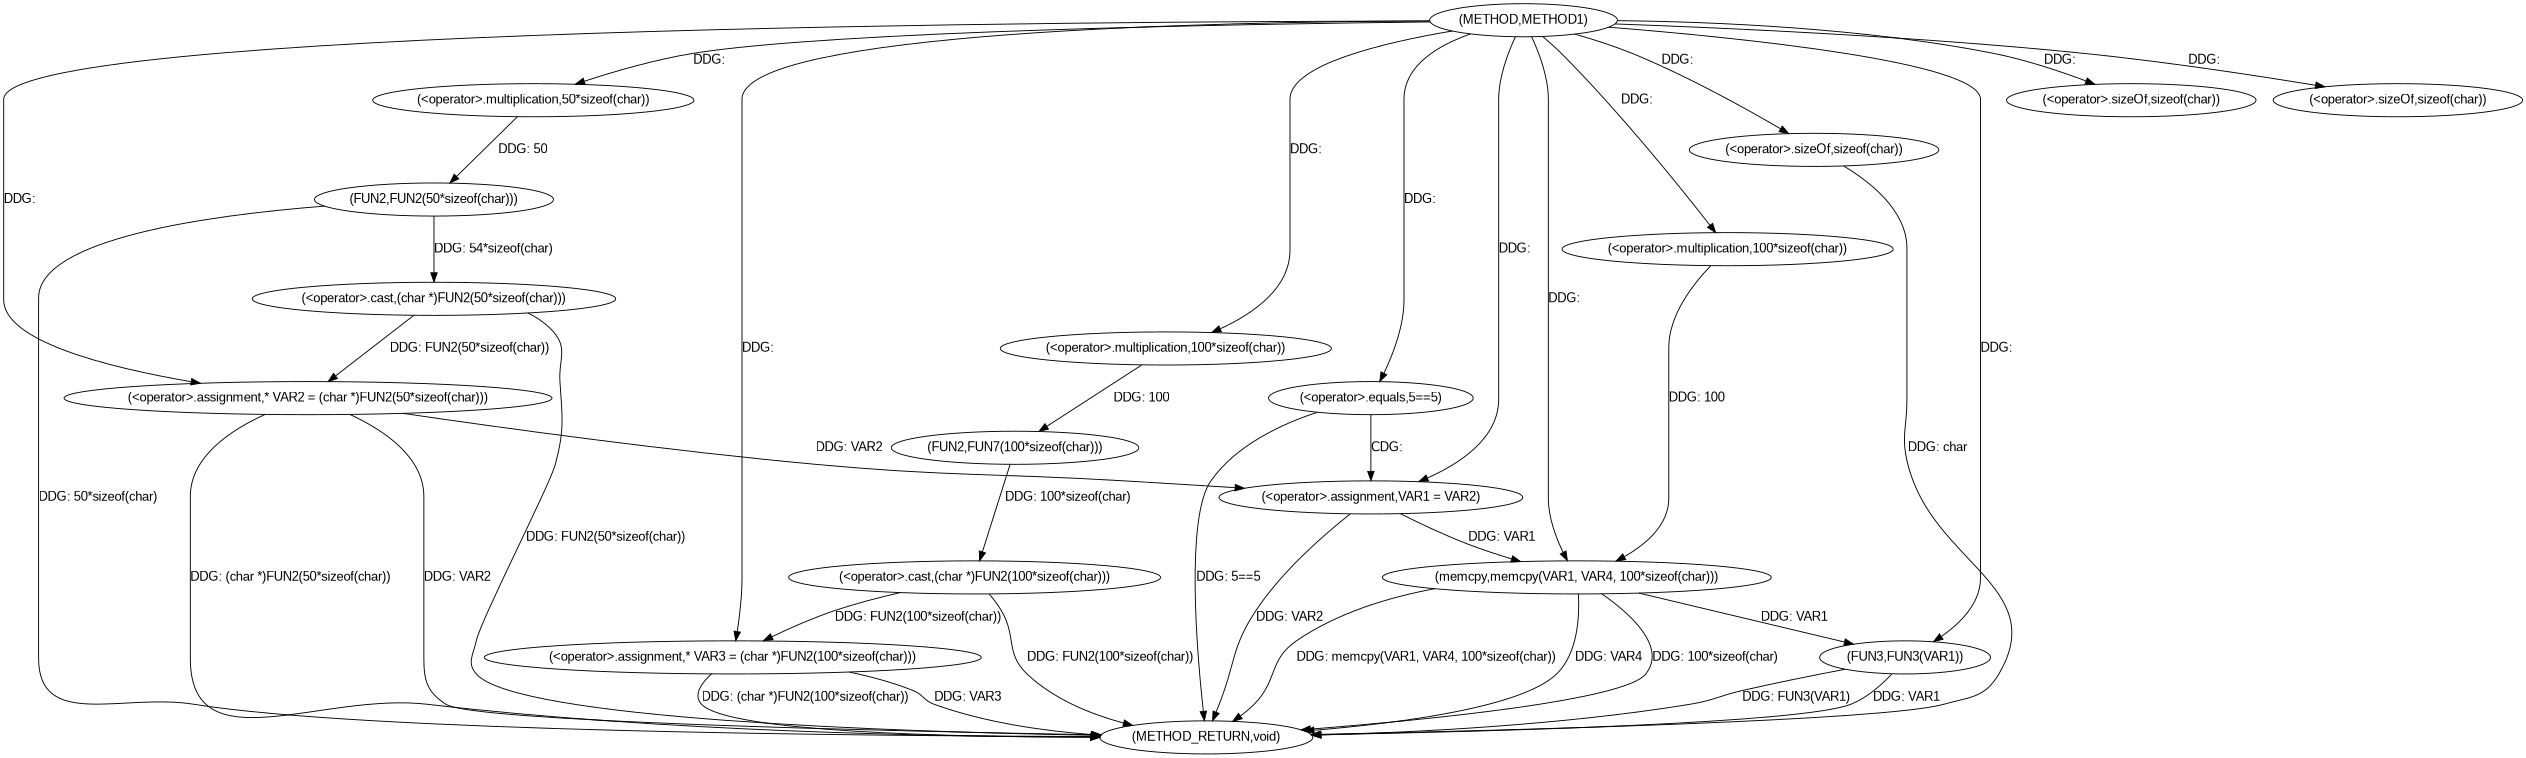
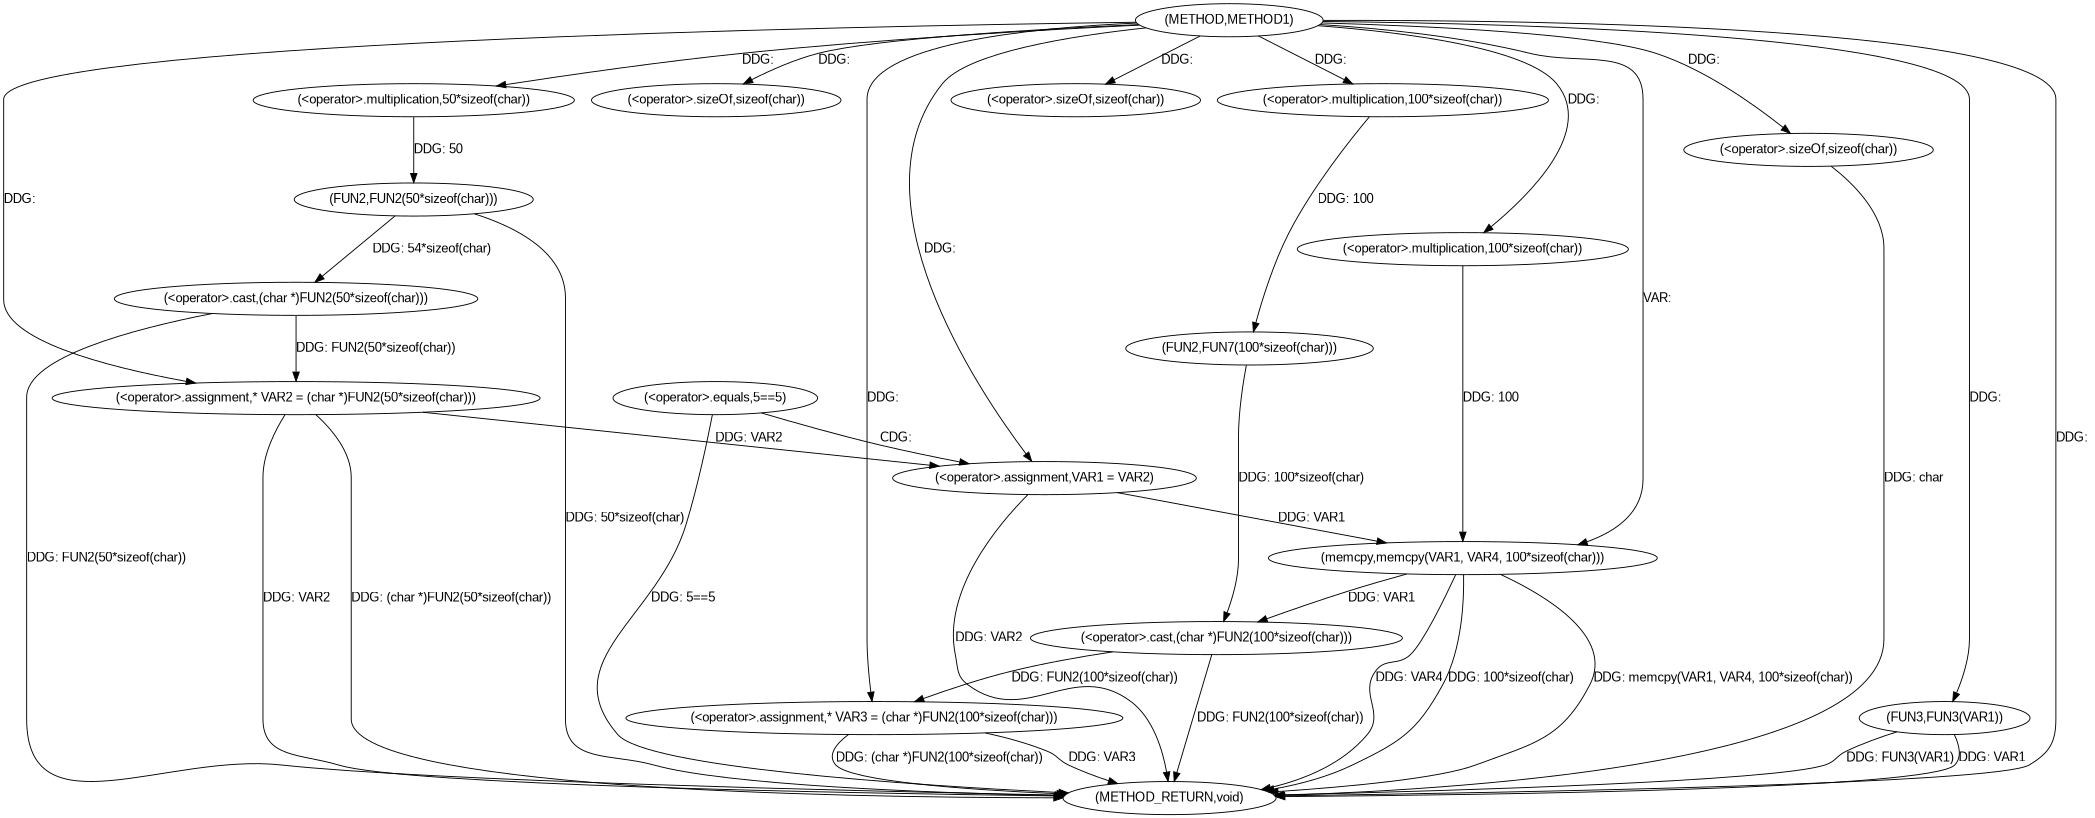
(1404, 188) -> (2056, 436)
(1566, 299) -> (1659, 299)
(1742, 618) -> (1336, 595)
